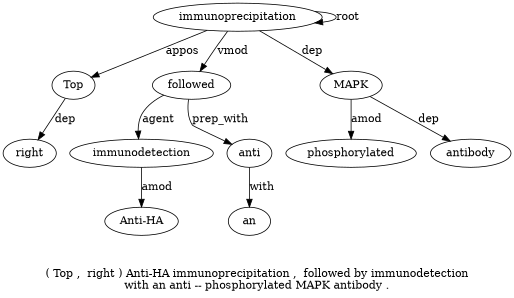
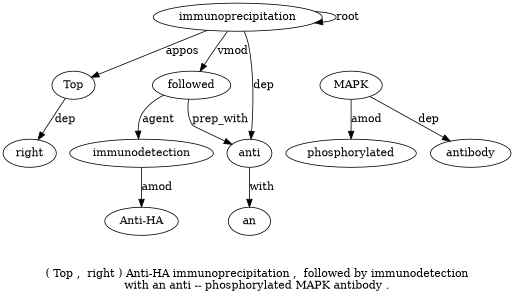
(293, 50) -> (253, 81)
